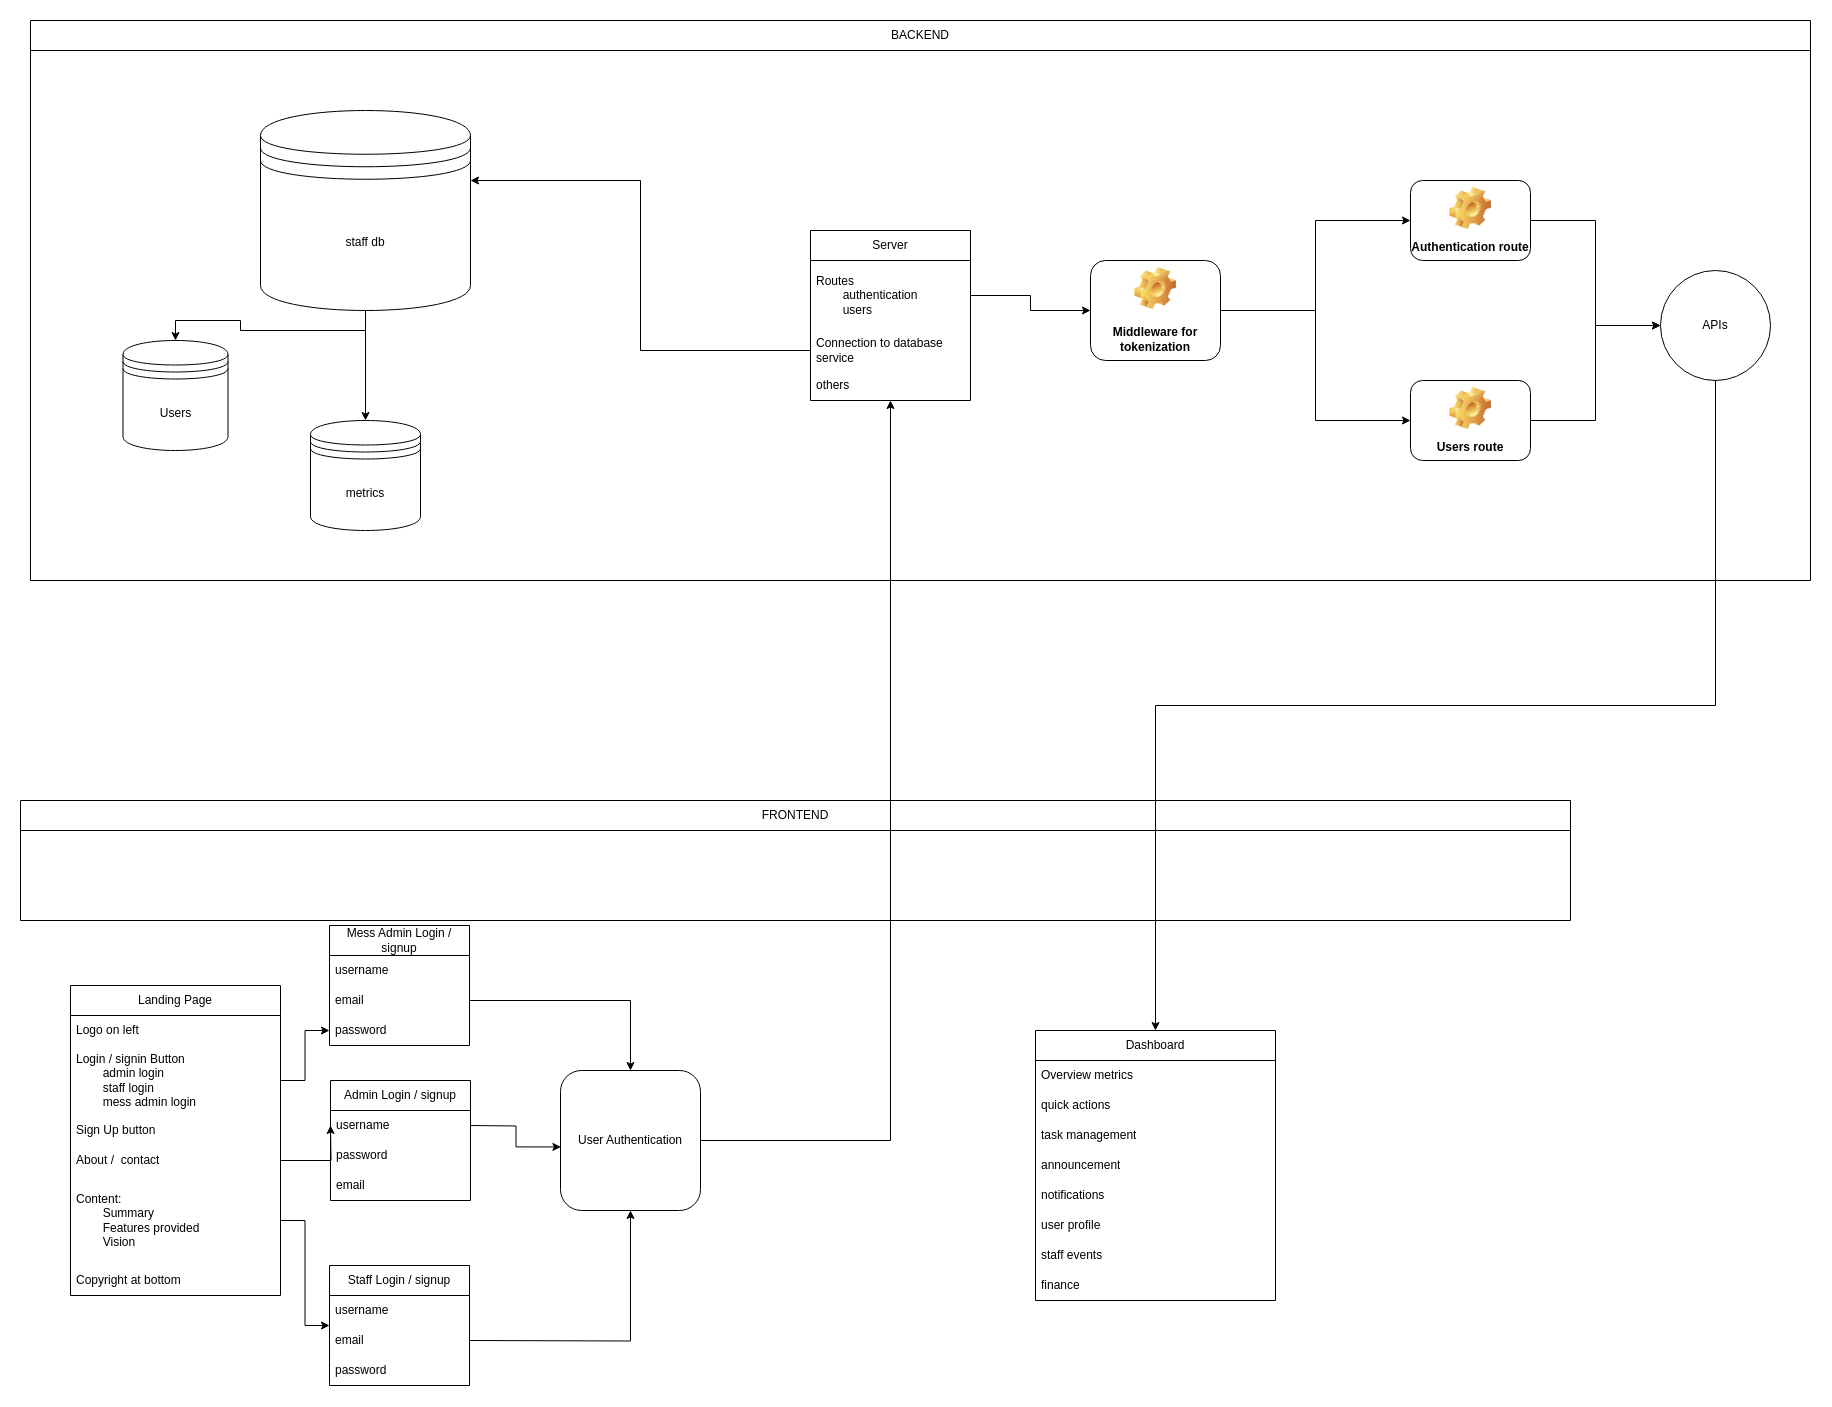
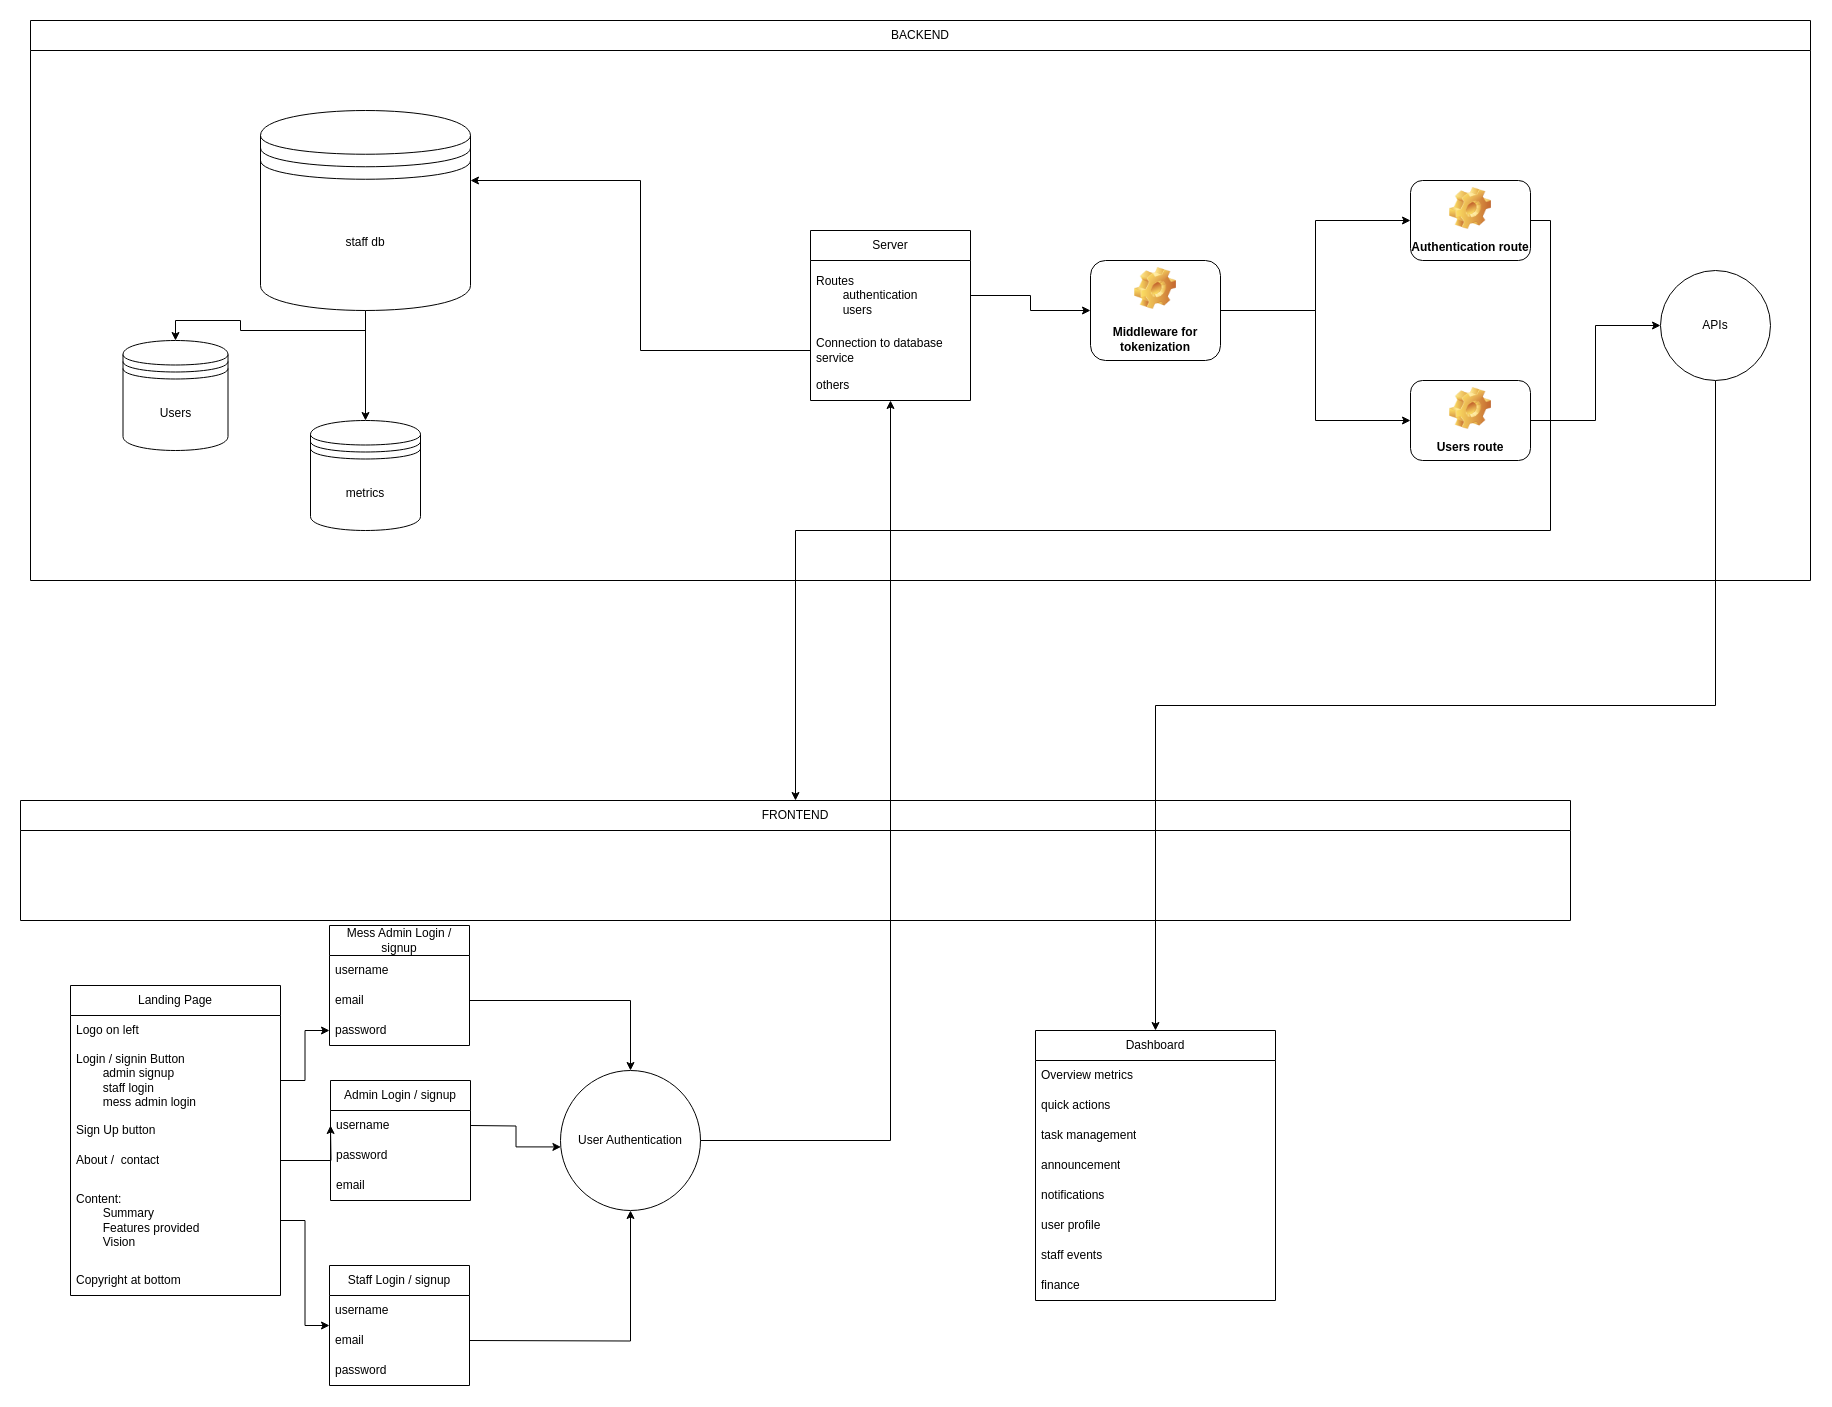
(1596, 248) -> (1199, 531)
(138, 1081) -> (138, 1081)
(631, 1141) -> (631, 1141)
